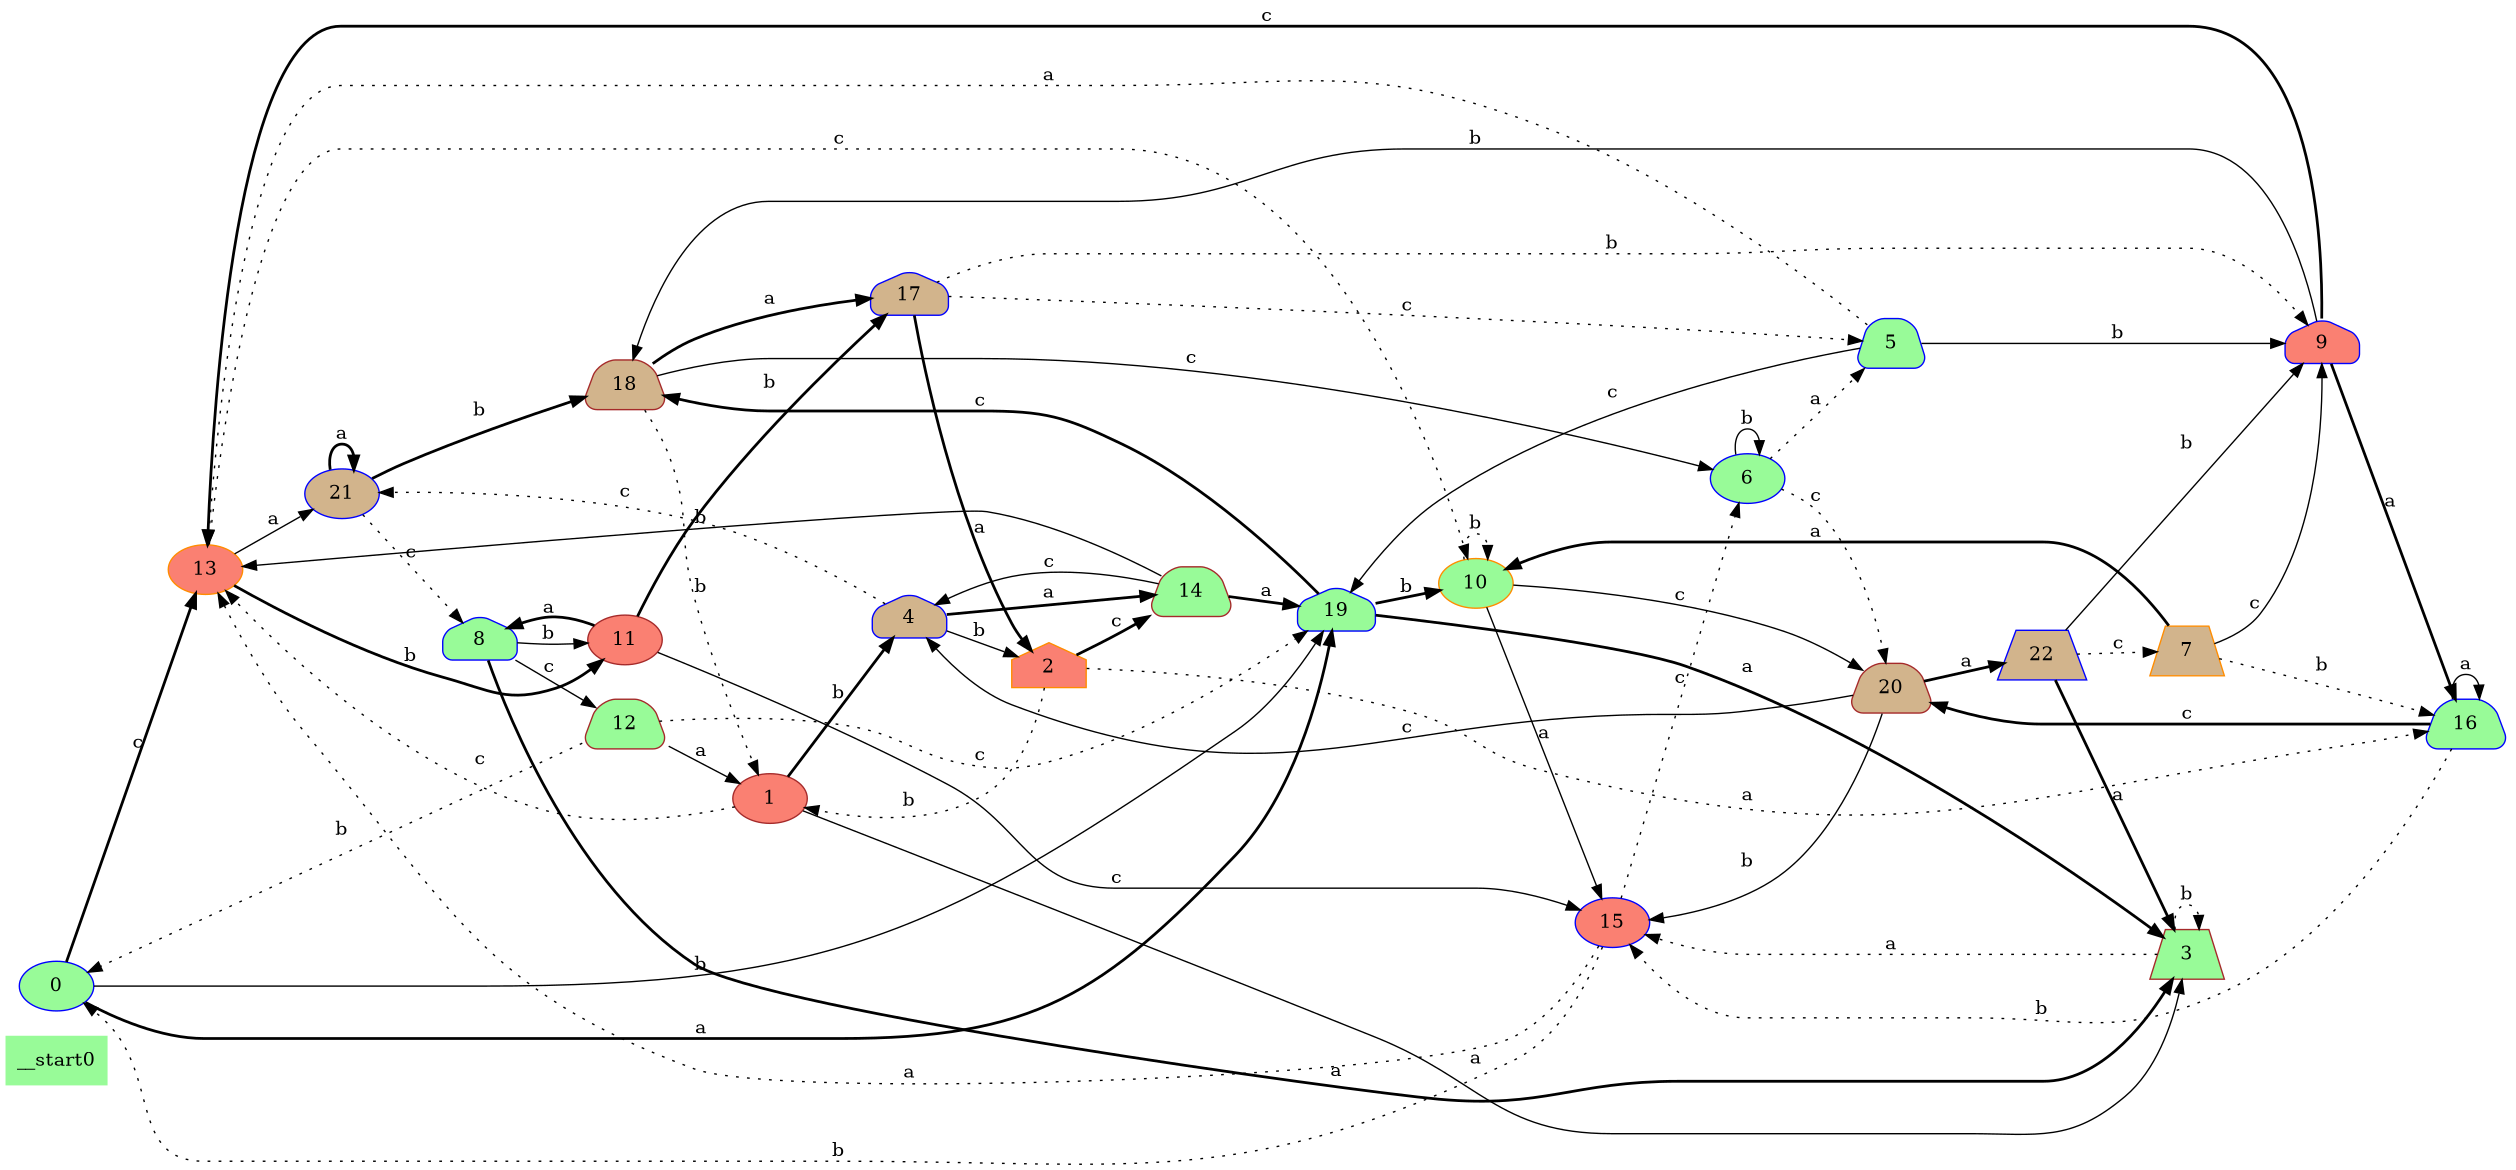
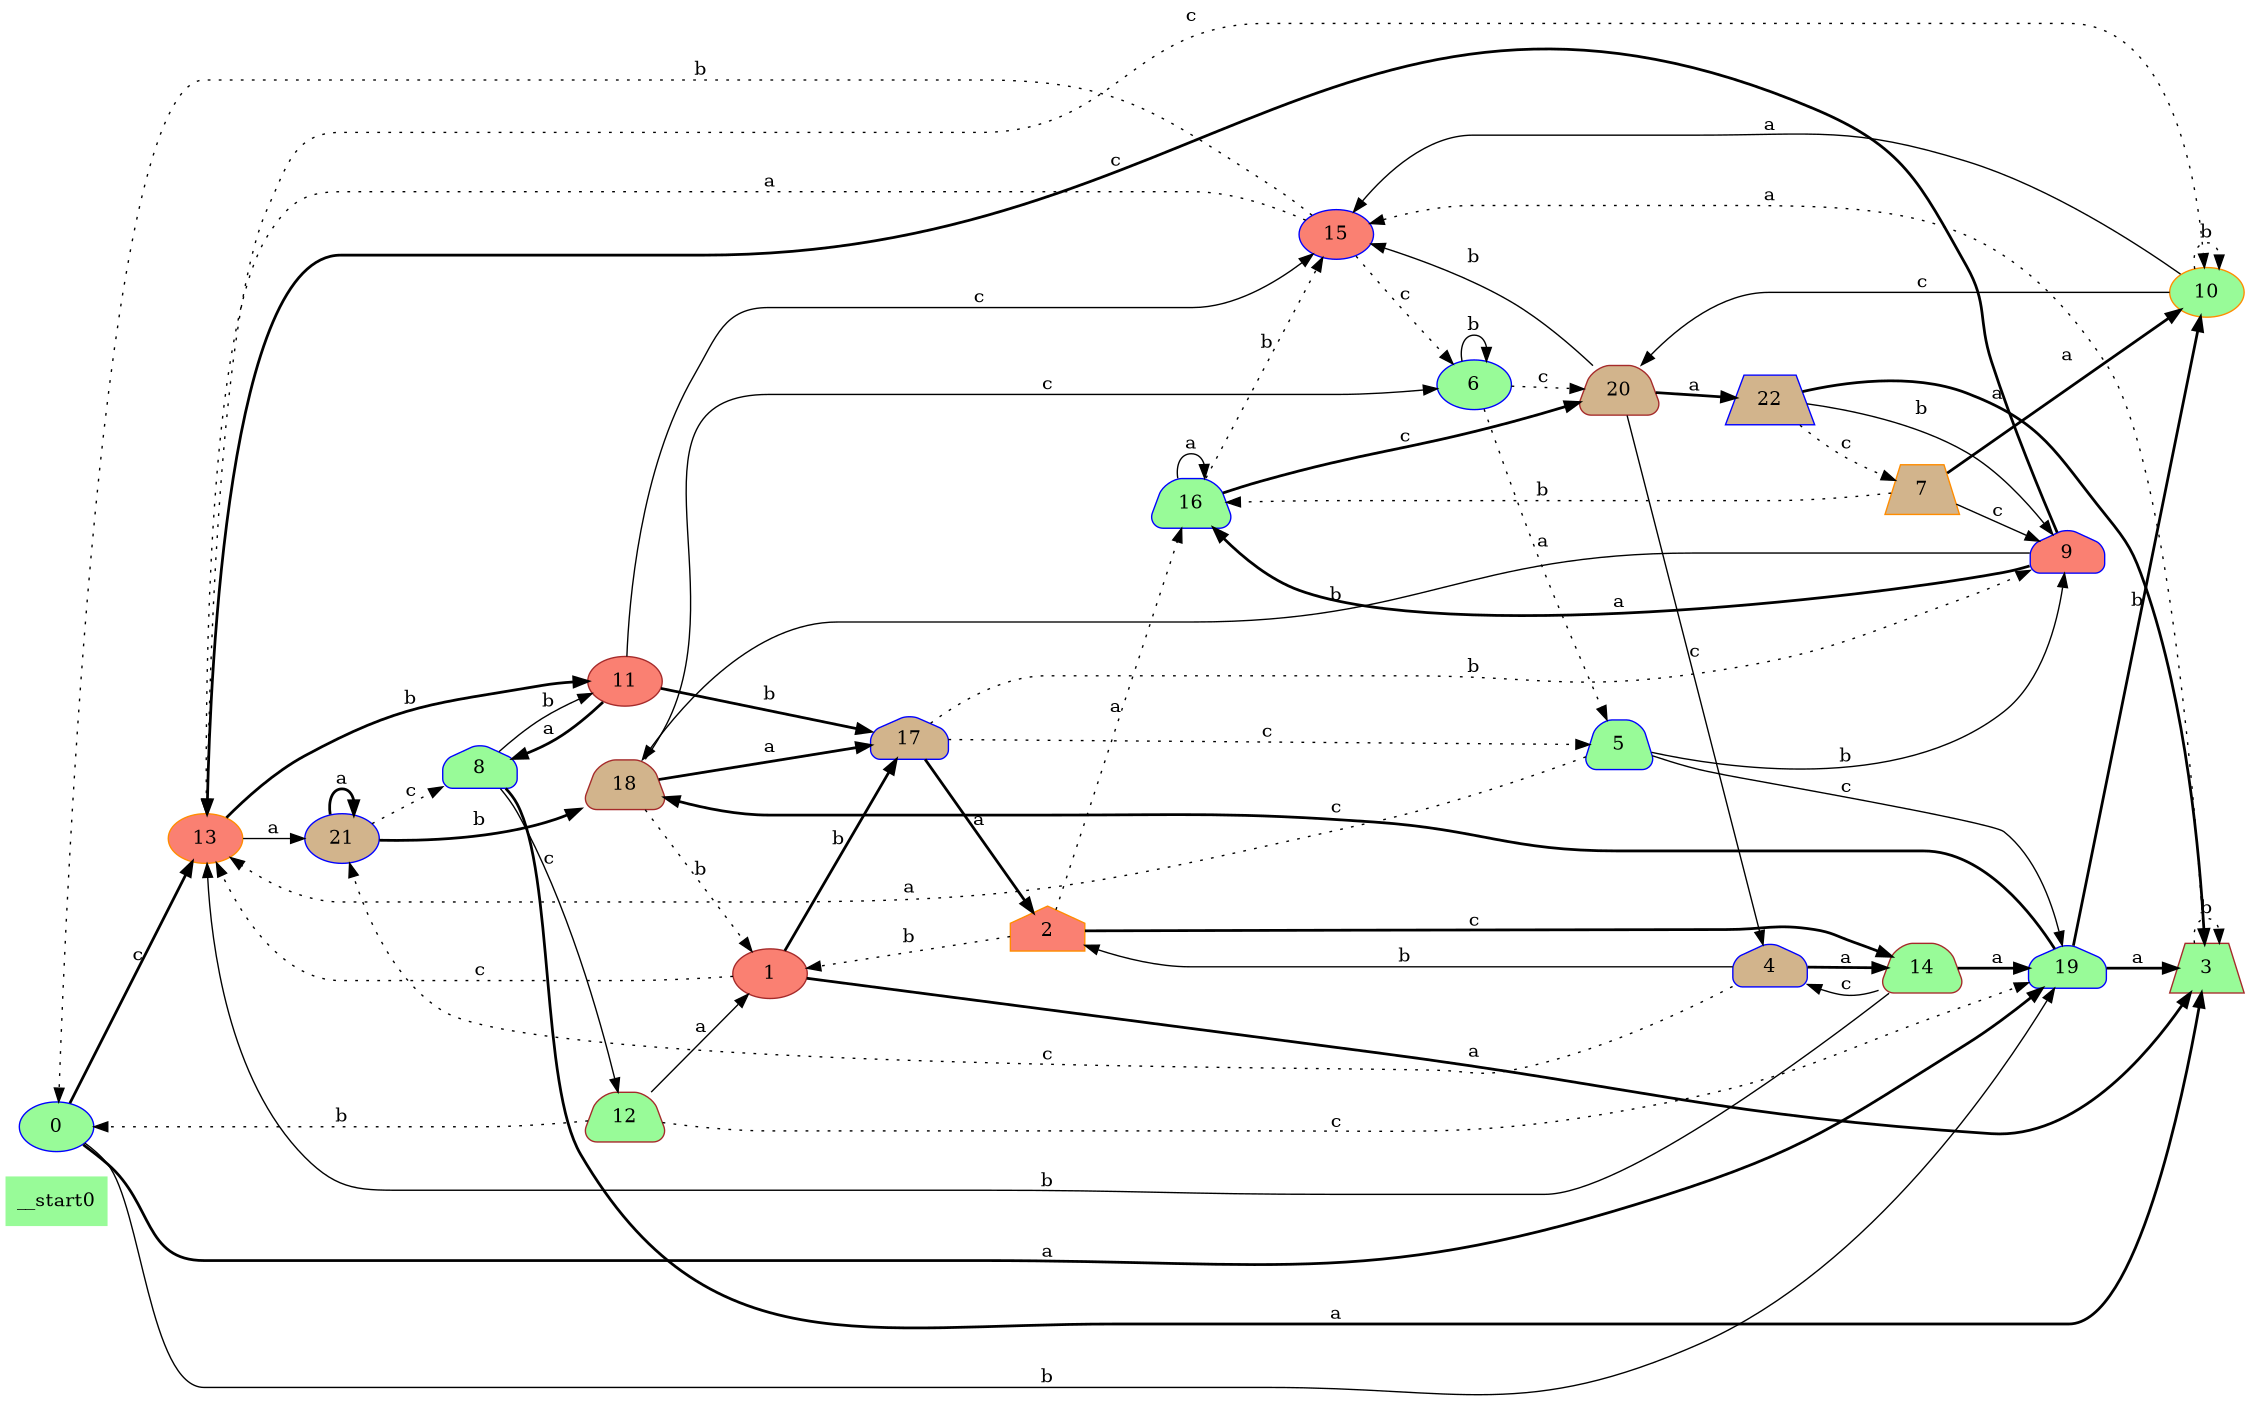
(836, 713) -> (837, 861)
(1534, 1122) -> (1553, 1079)
